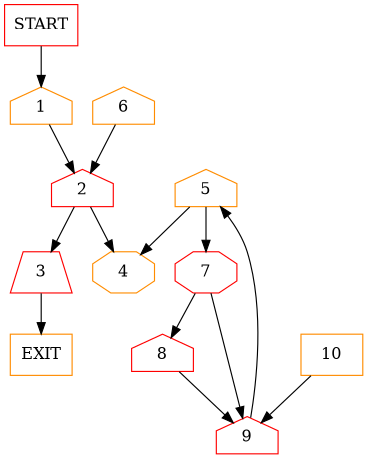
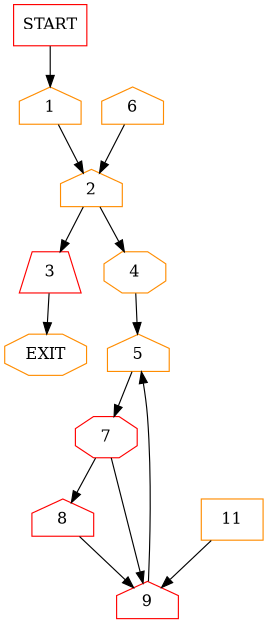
(82, 190) -> (91, 190)
(169, 227) -> (136, 308)
(41, 355) -> (46, 355)
(332, 355) -> (232, 520)
